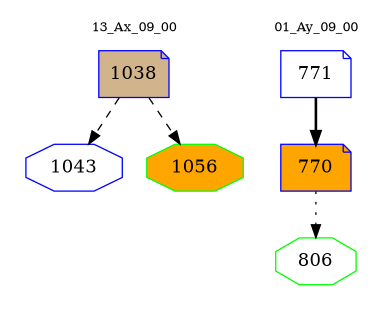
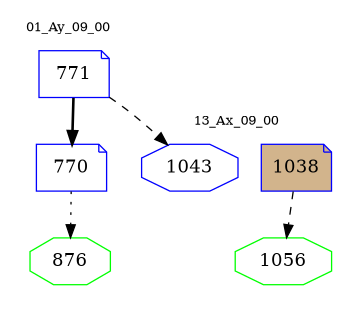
(108, 115) -> (140, 120)
(195, 168) -> (283, 261)
(316, 168) -> (71, 168)
(316, 261) -> (70, 261)
